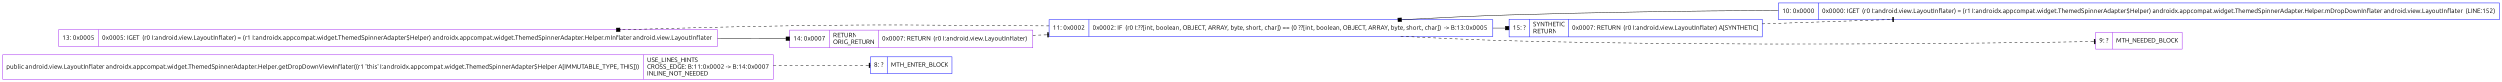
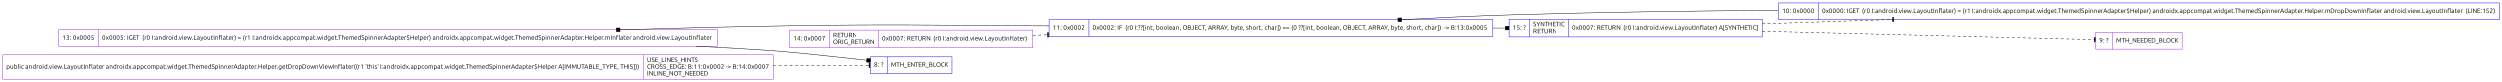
(835, 25) -> (835, 25)
(751, 39) -> (781, 51)
(1747, 44) -> (1928, 35)
